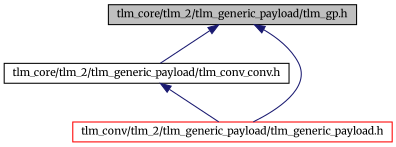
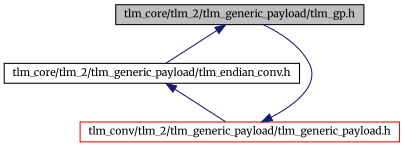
(147, 73) -> (152, 73)
(300, 79) -> (311, 69)
